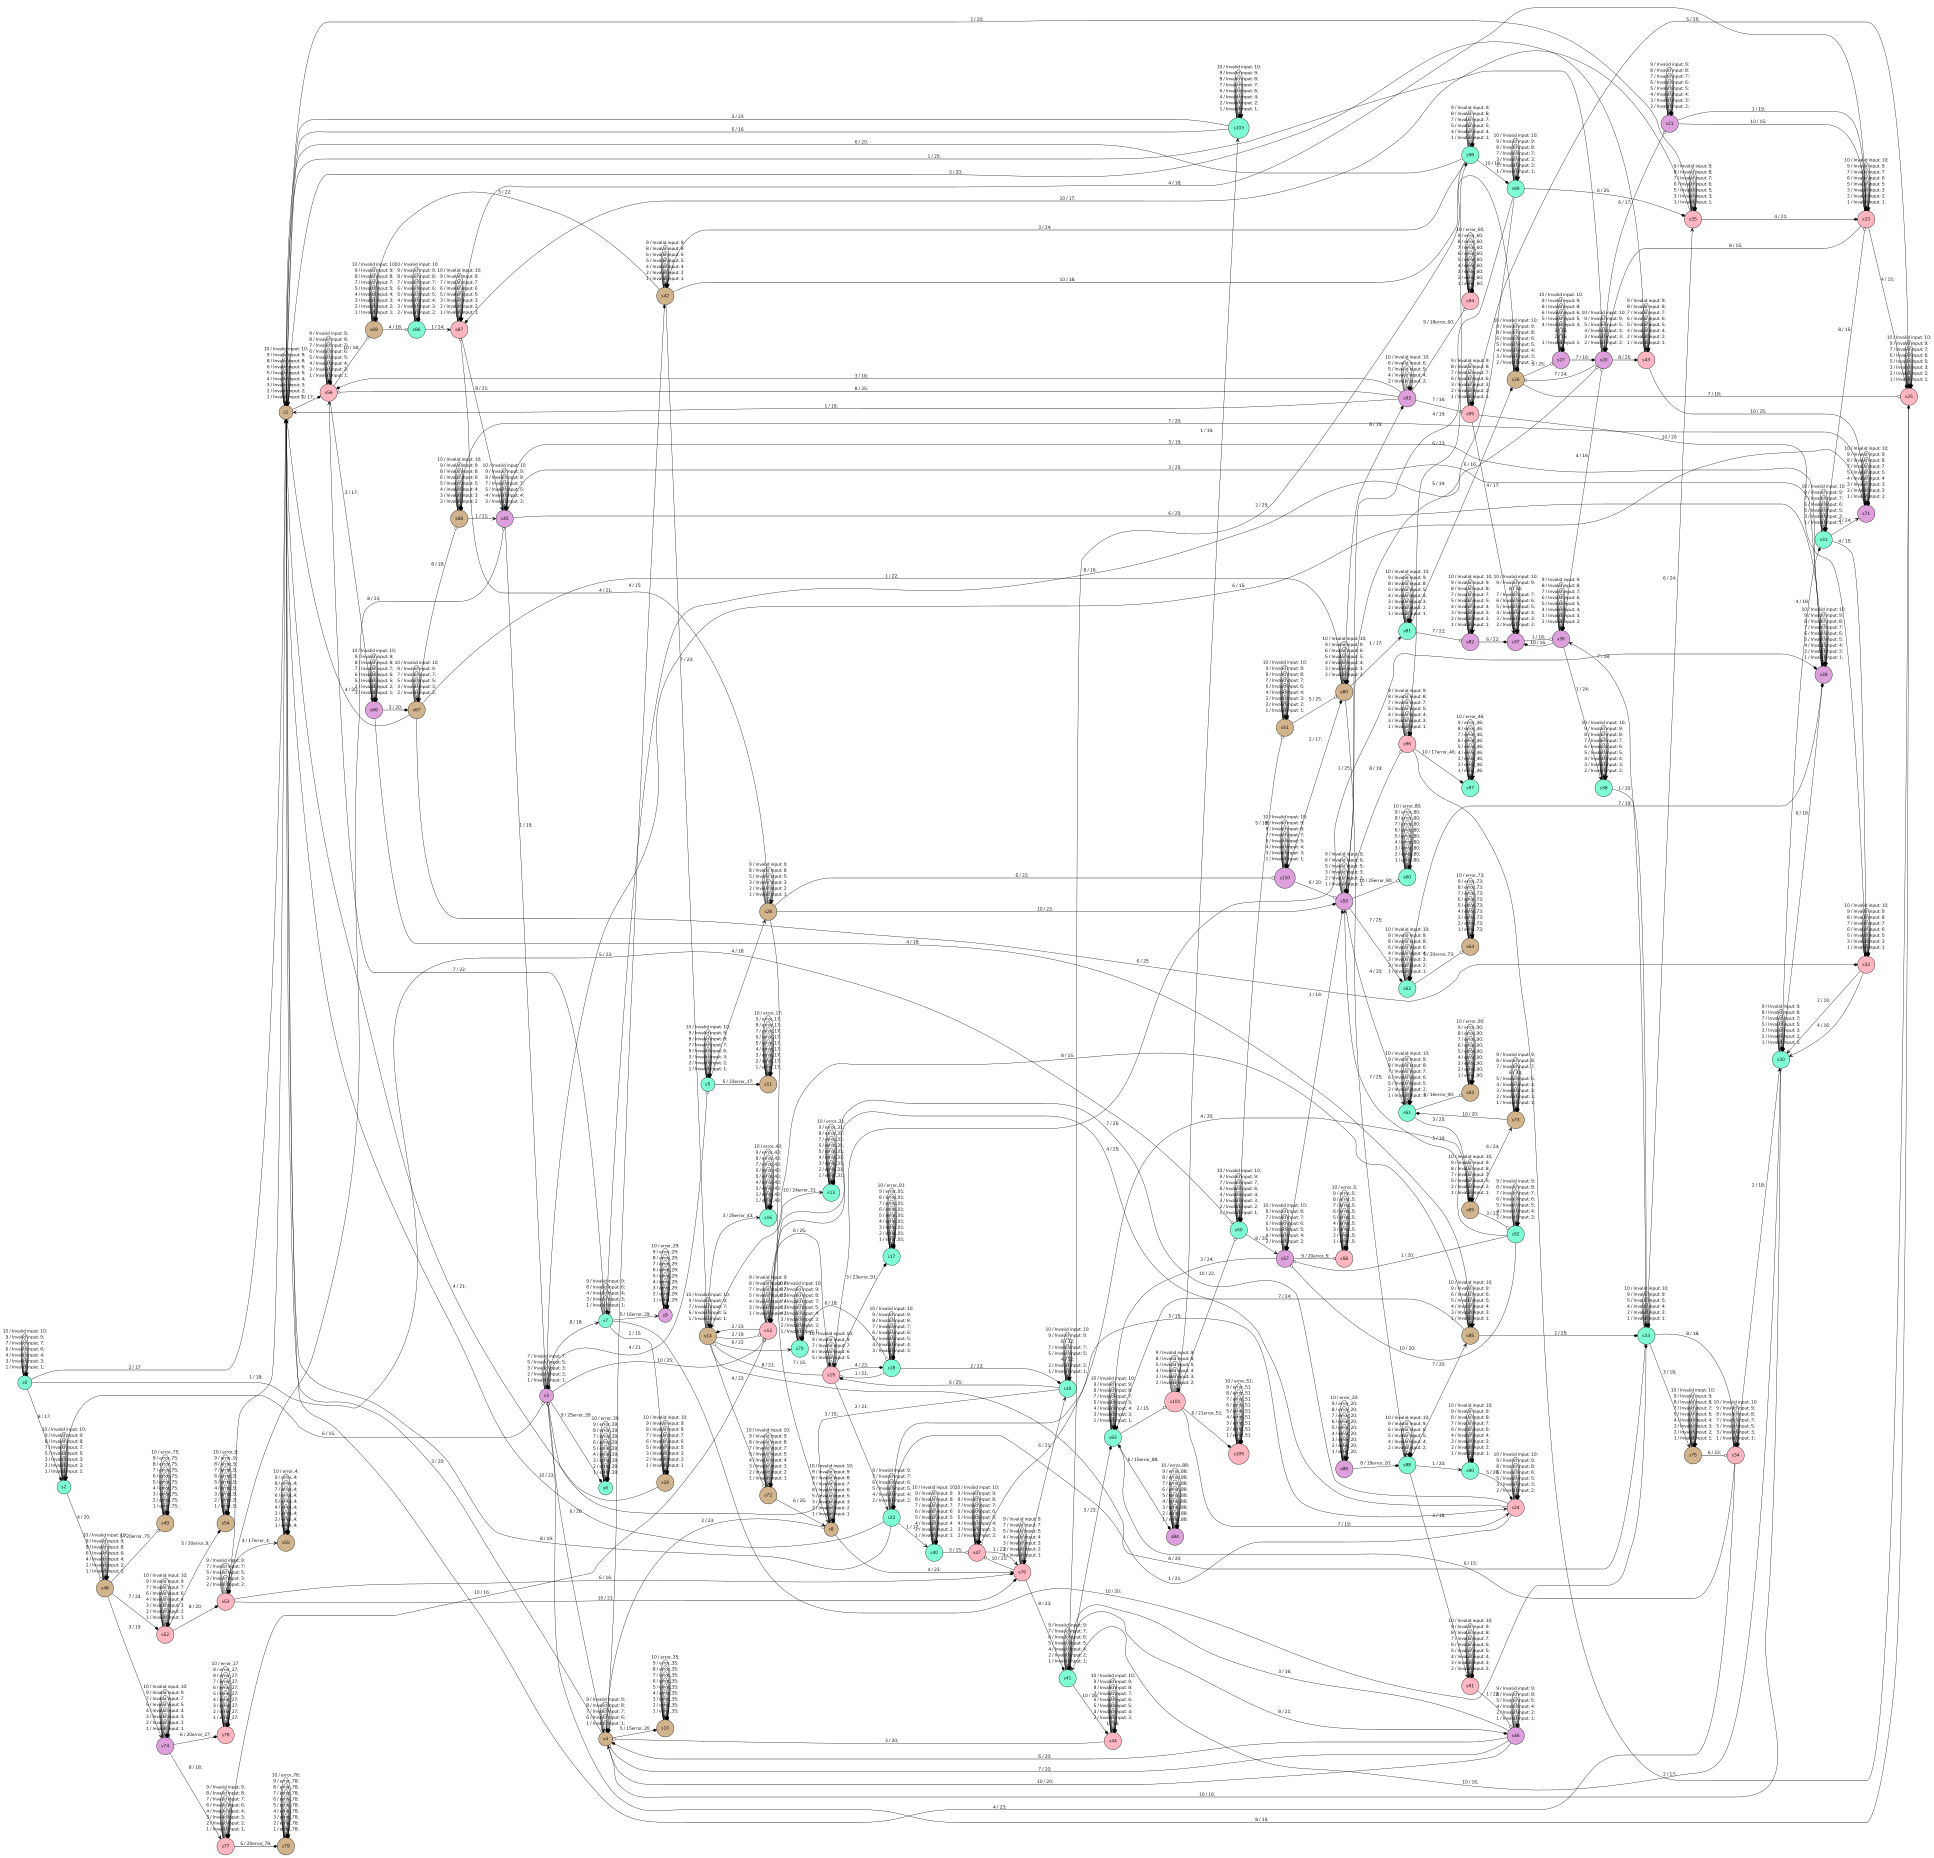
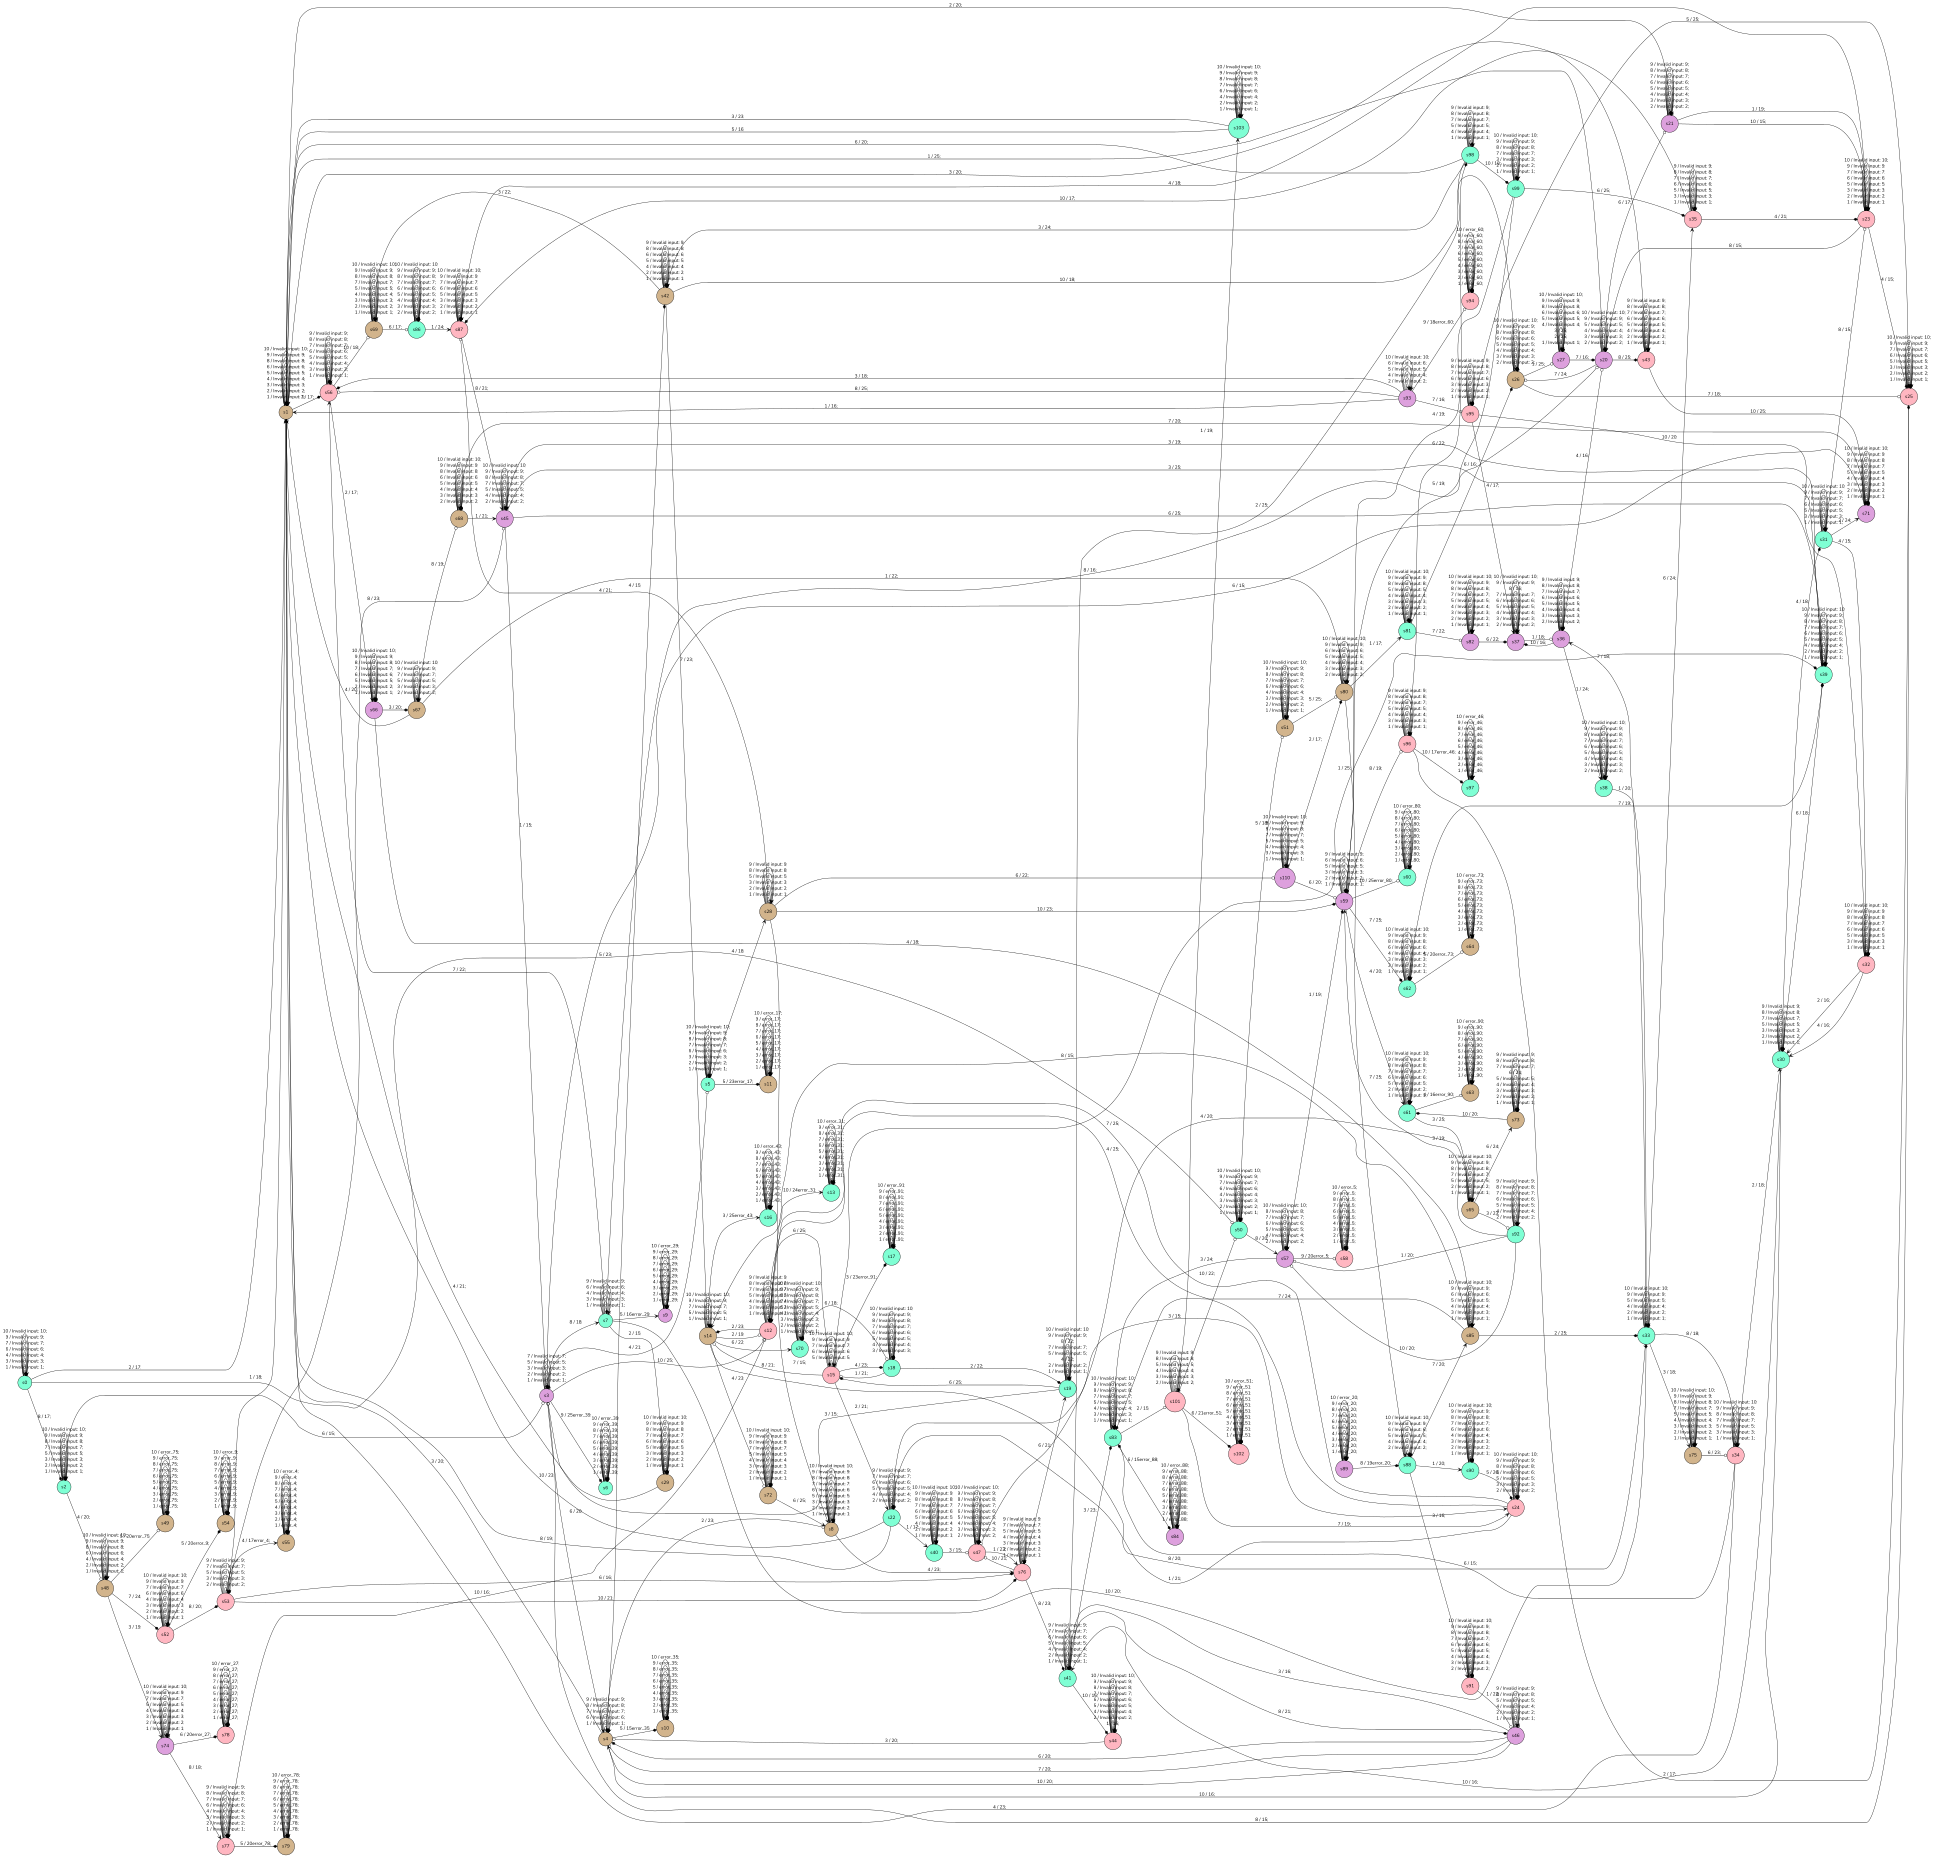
(866, 22) -> (827, 8)
(395, 327) -> (395, 327)
(1352, 541) -> none
(1824, 675) -> (1824, 675)
(1057, 953) -> none
(1239, 1454) -> (1239, 1454)
